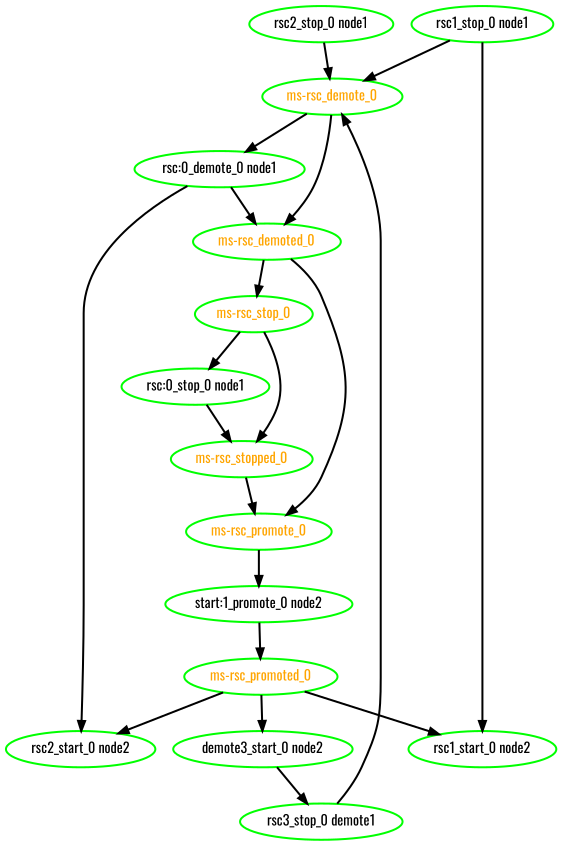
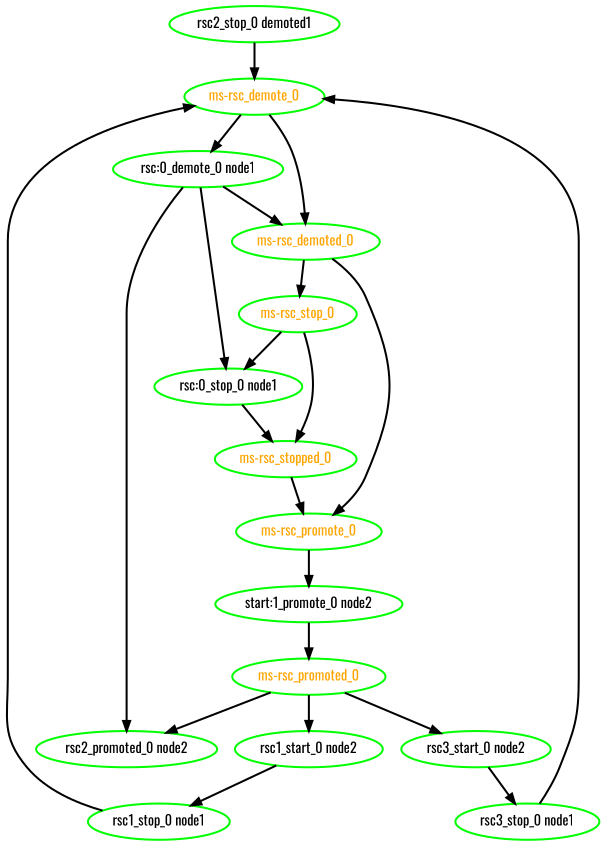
(321, 24) -> (255, 24)
none -> (212, 273)
(482, 382) -> (238, 783)
(81, 749) -> (127, 749)
(263, 749) -> (476, 749)
(321, 822) -> (527, 822)
